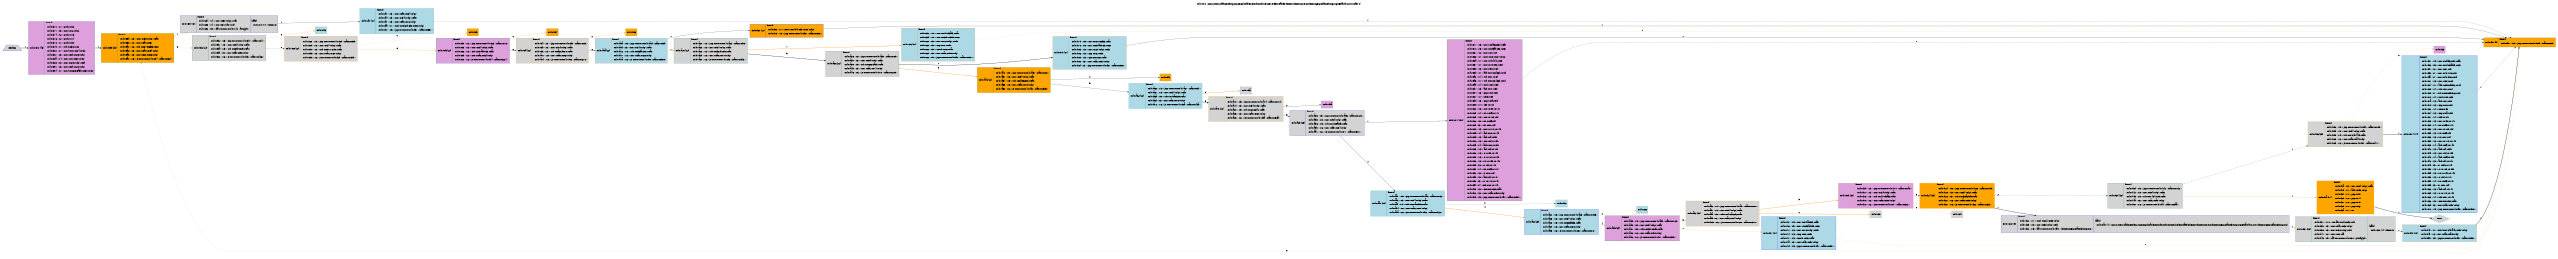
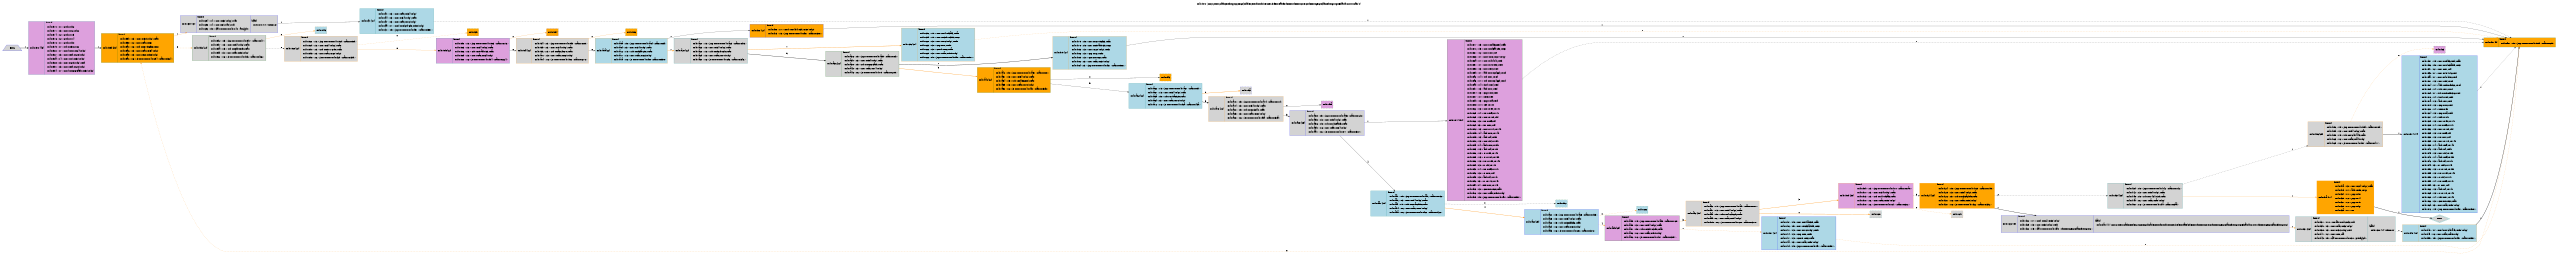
(12, 48) -> (12, 48)
